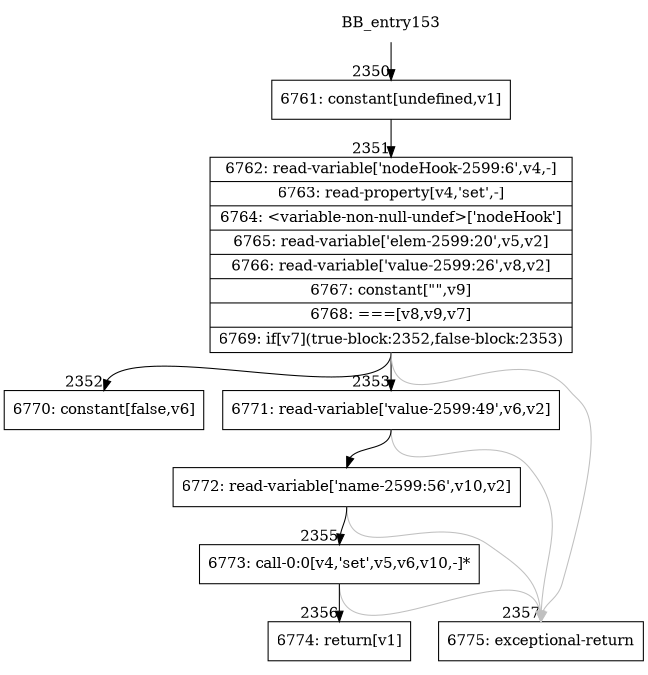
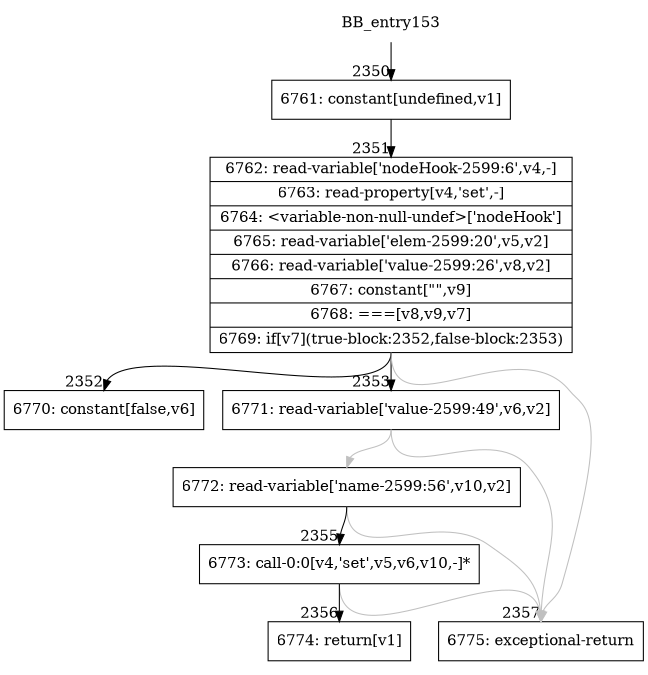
(374, 447) -> (374, 447)
